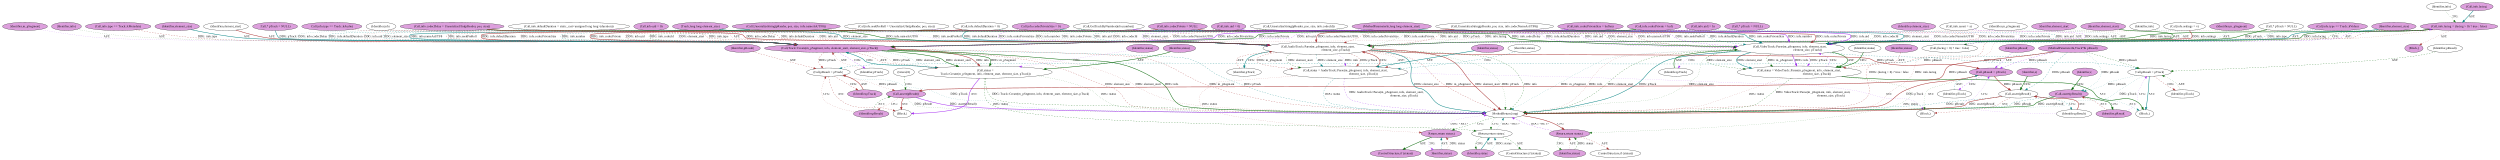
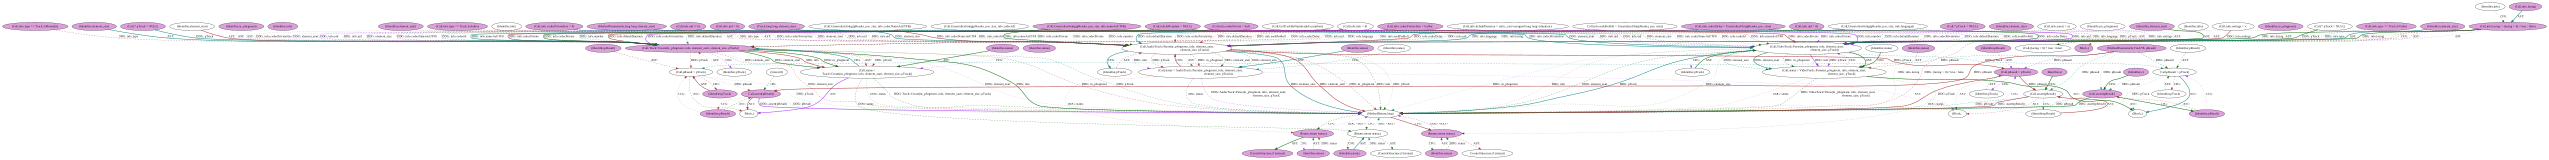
(981, 26) -> (1355, 26)
(1178, 26) -> (1173, 26)
none -> (1878, 26)
